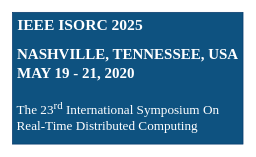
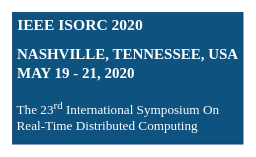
(128, 78) -> (128, 78)
